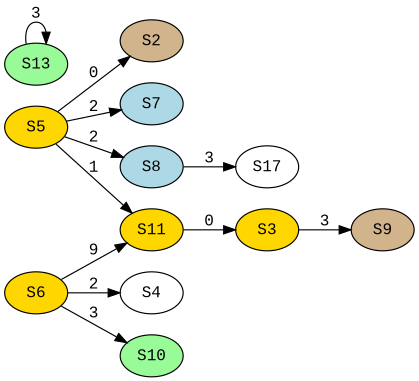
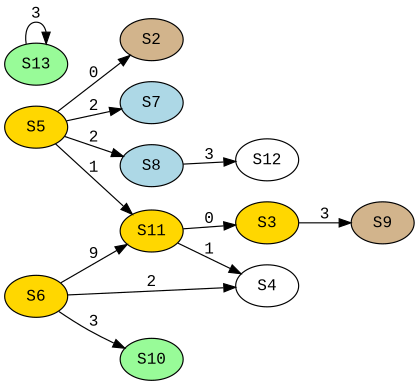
(267, 167) -> (267, 160)
none -> (204, 256)
